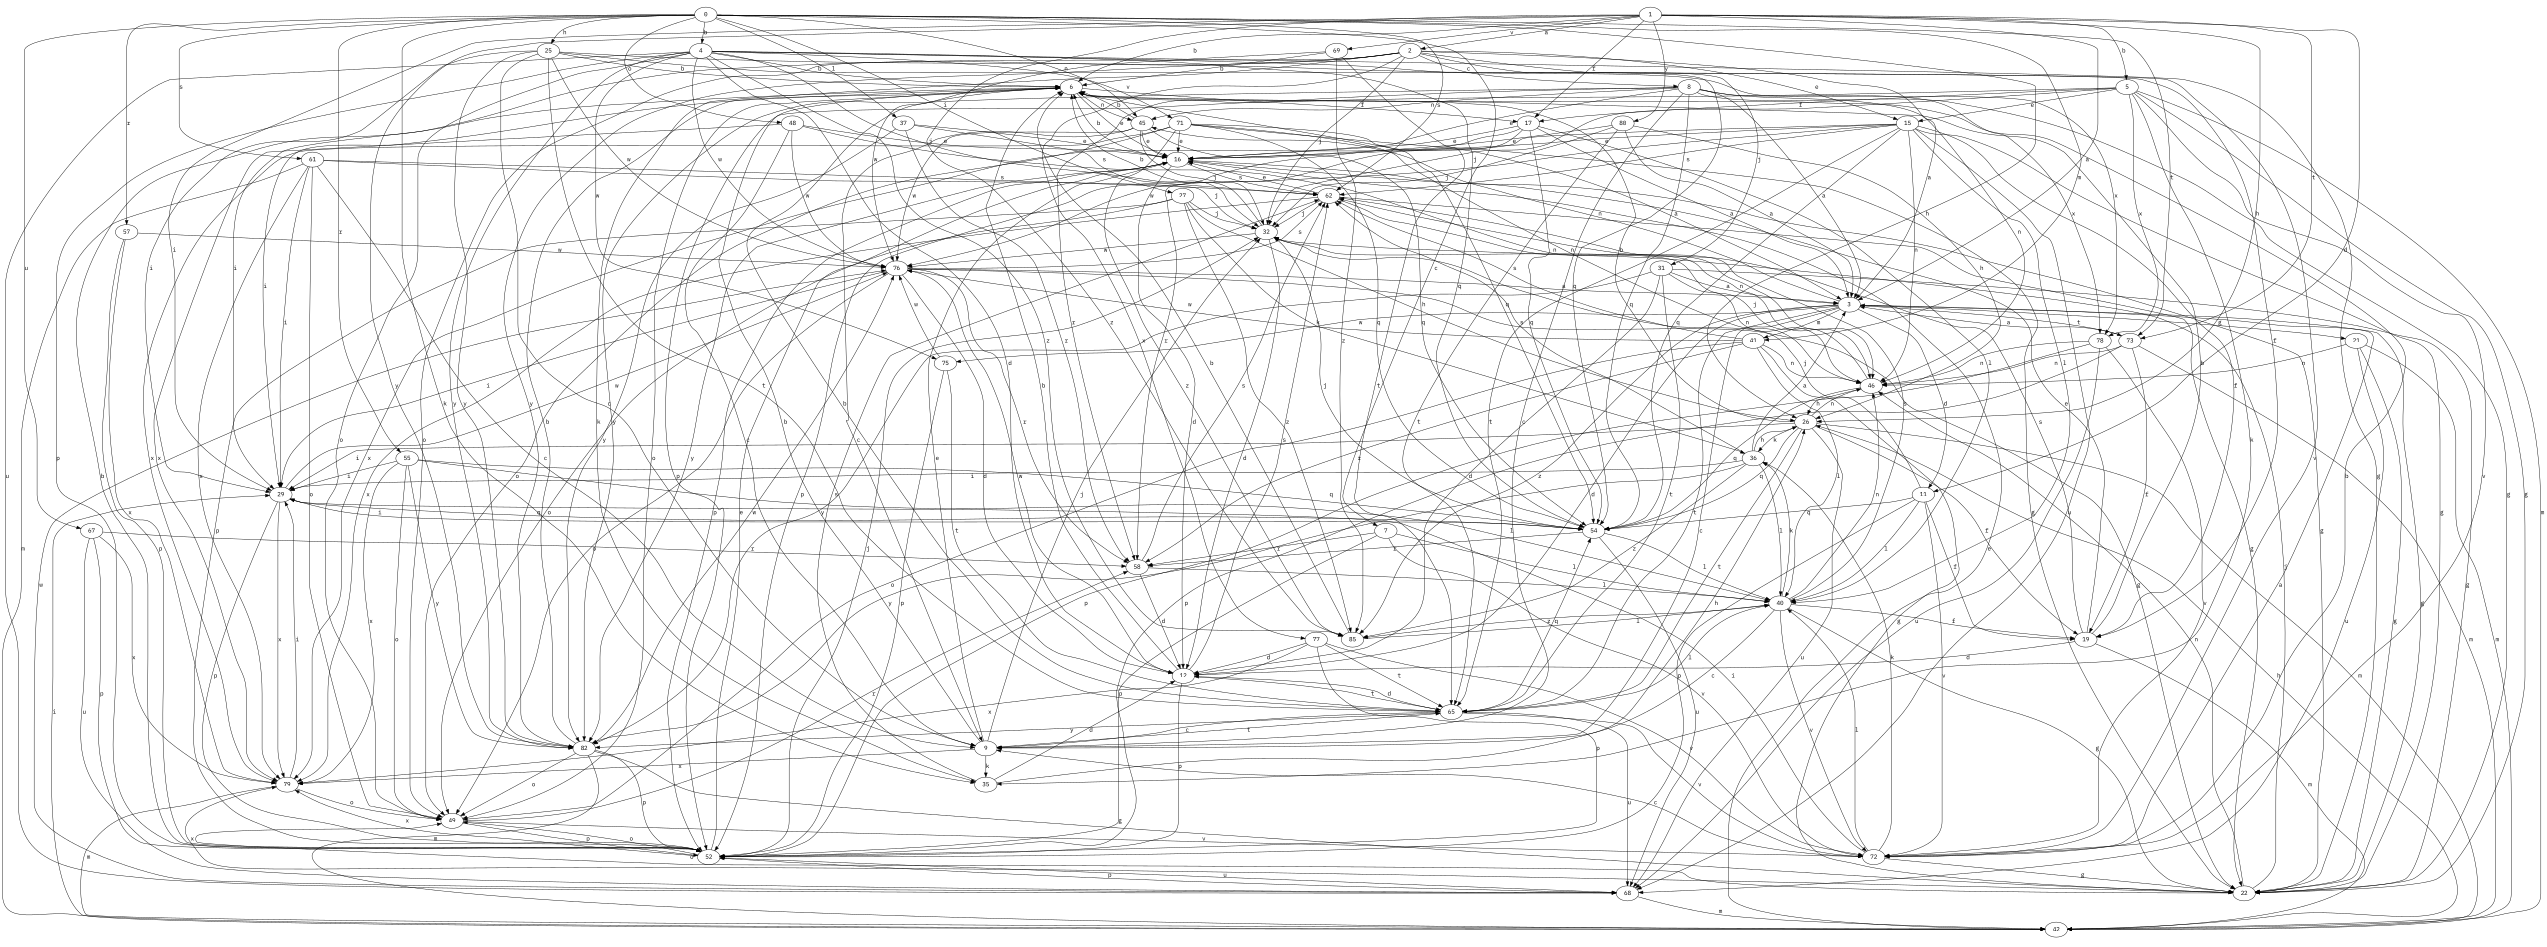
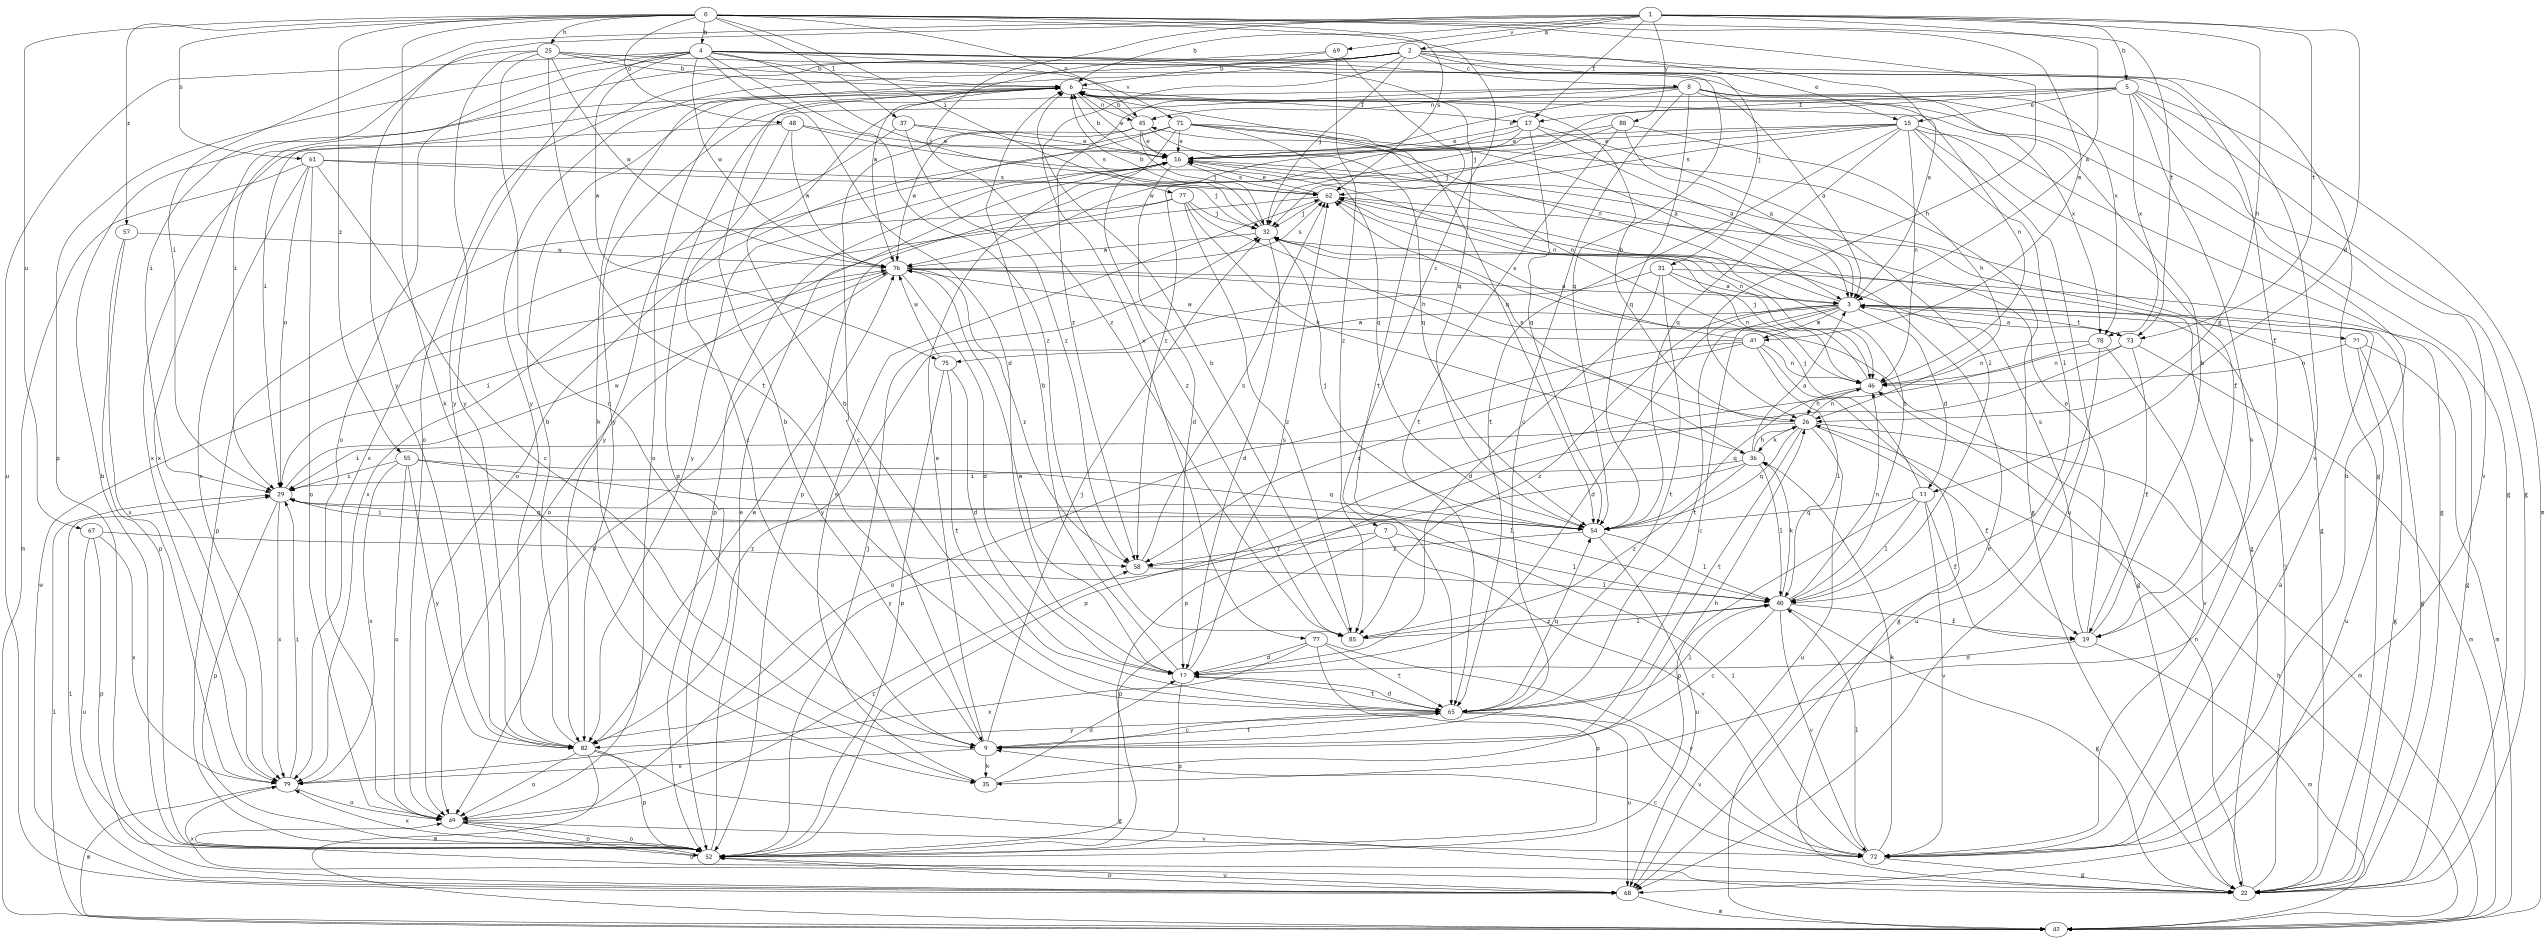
(286, 323) -> (286, 323)
(1160, 622) -> (997, 570)
none -> (346, 881)
